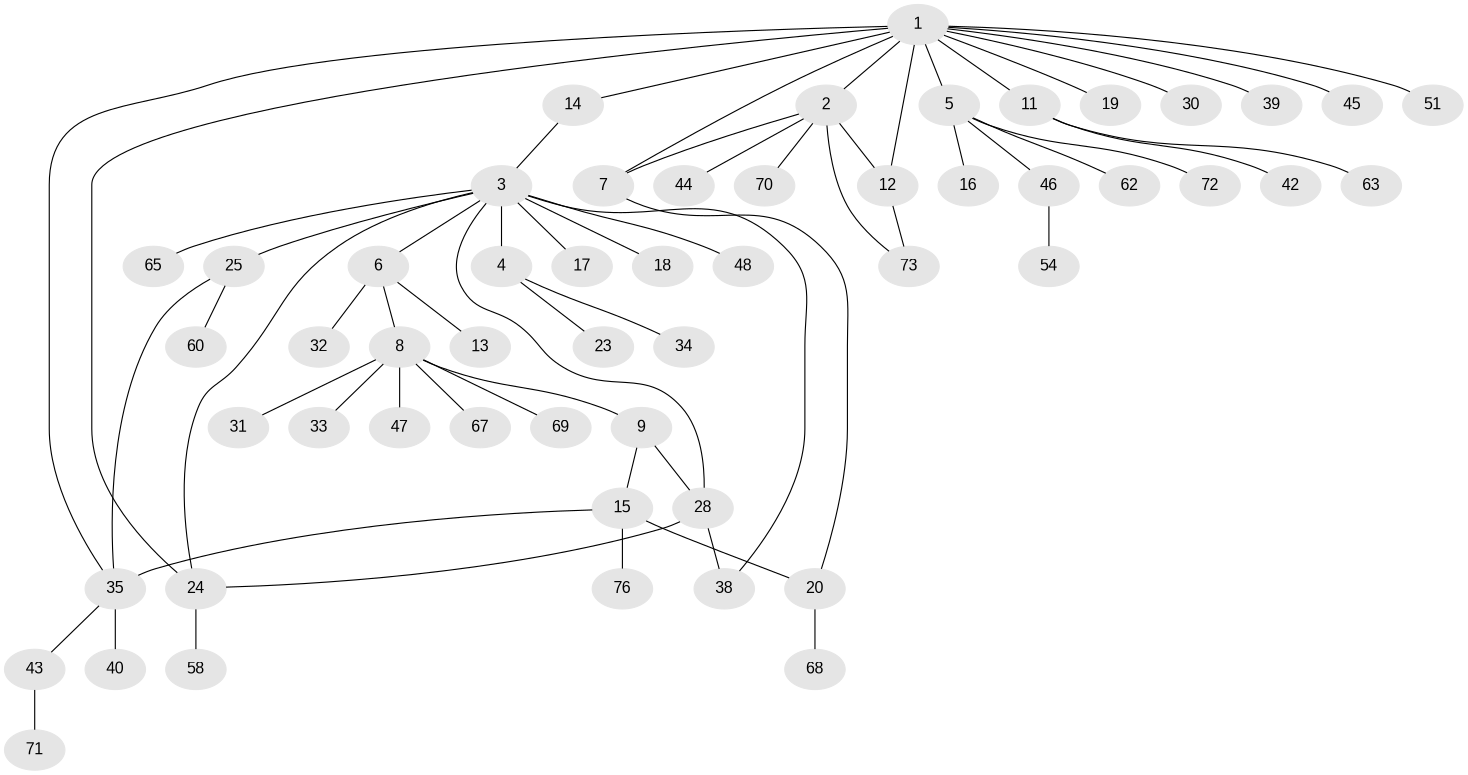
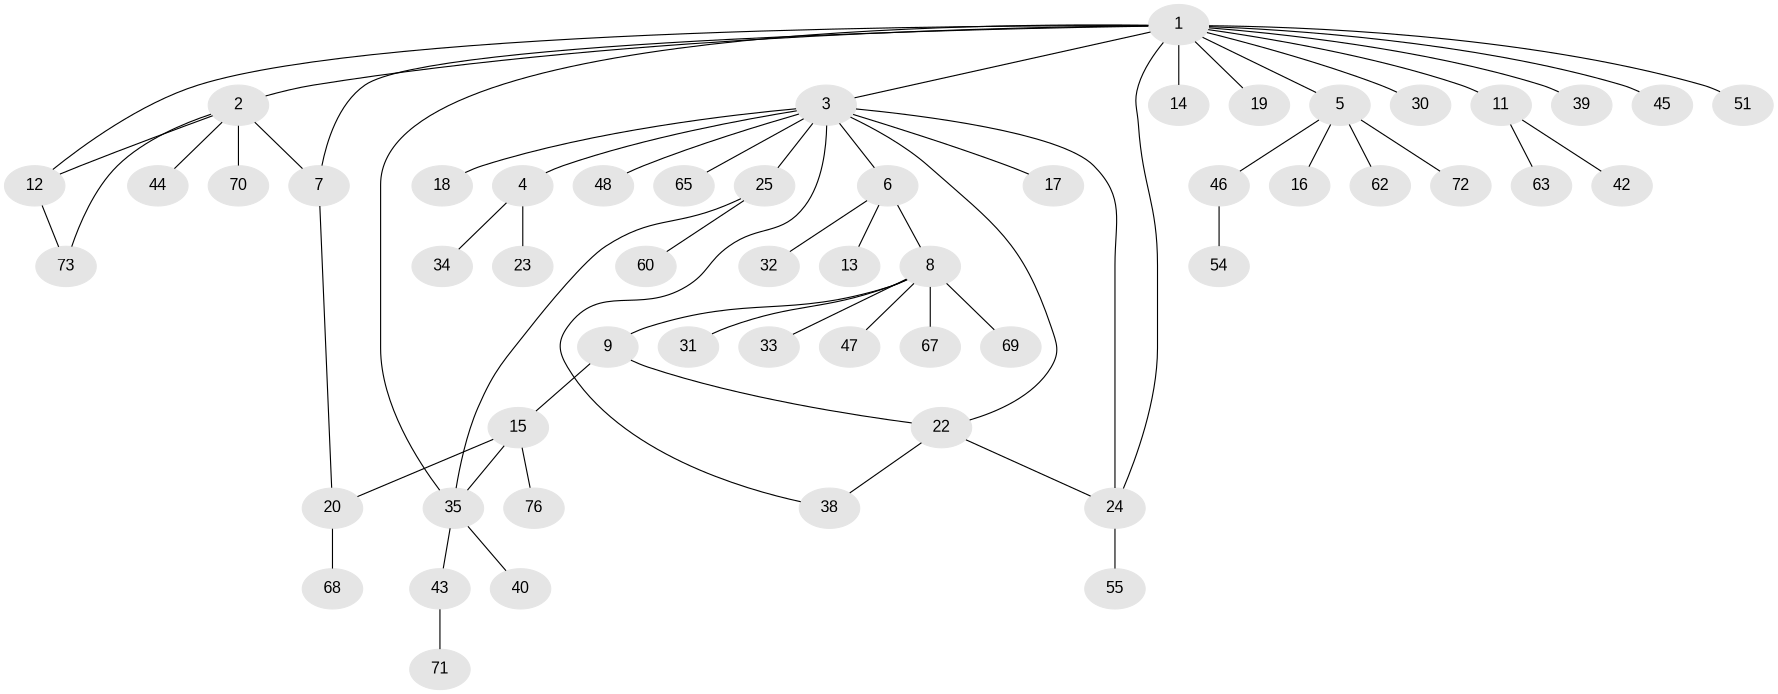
(537, 146) -> (1003, 65)
(703, 508) -> (941, 428)
(196, 669) -> (1115, 589)
